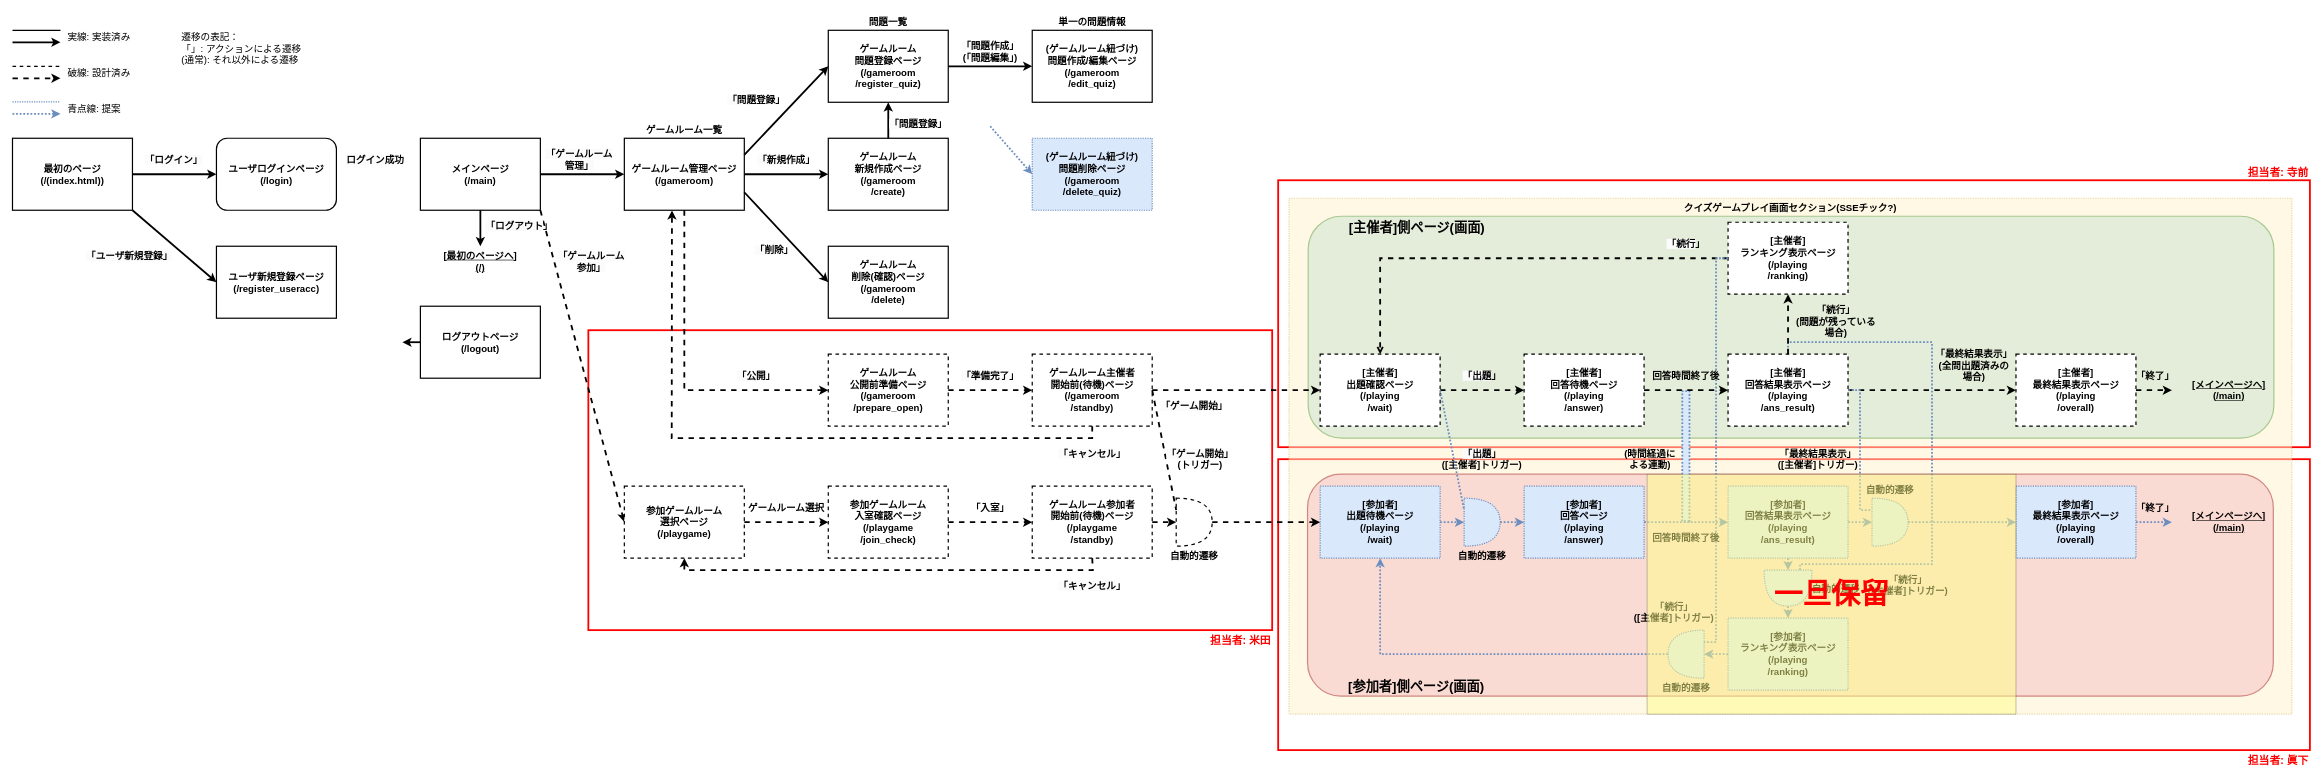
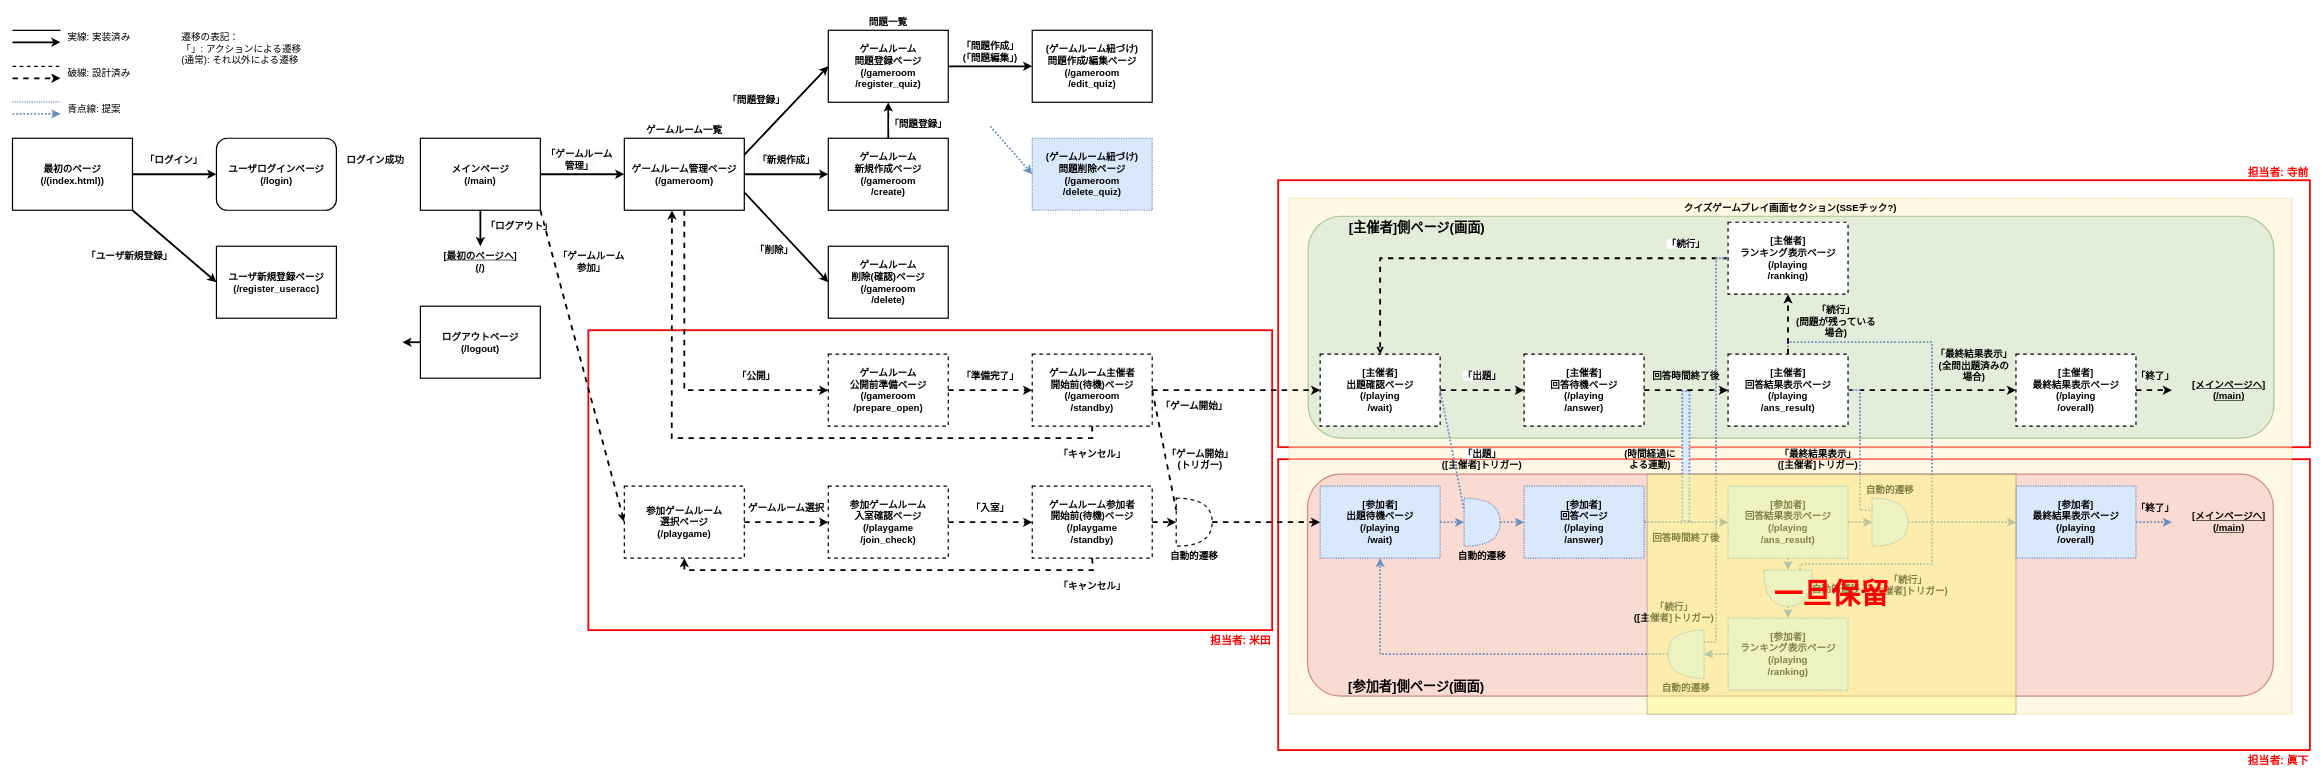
(1092, 21) -> none
